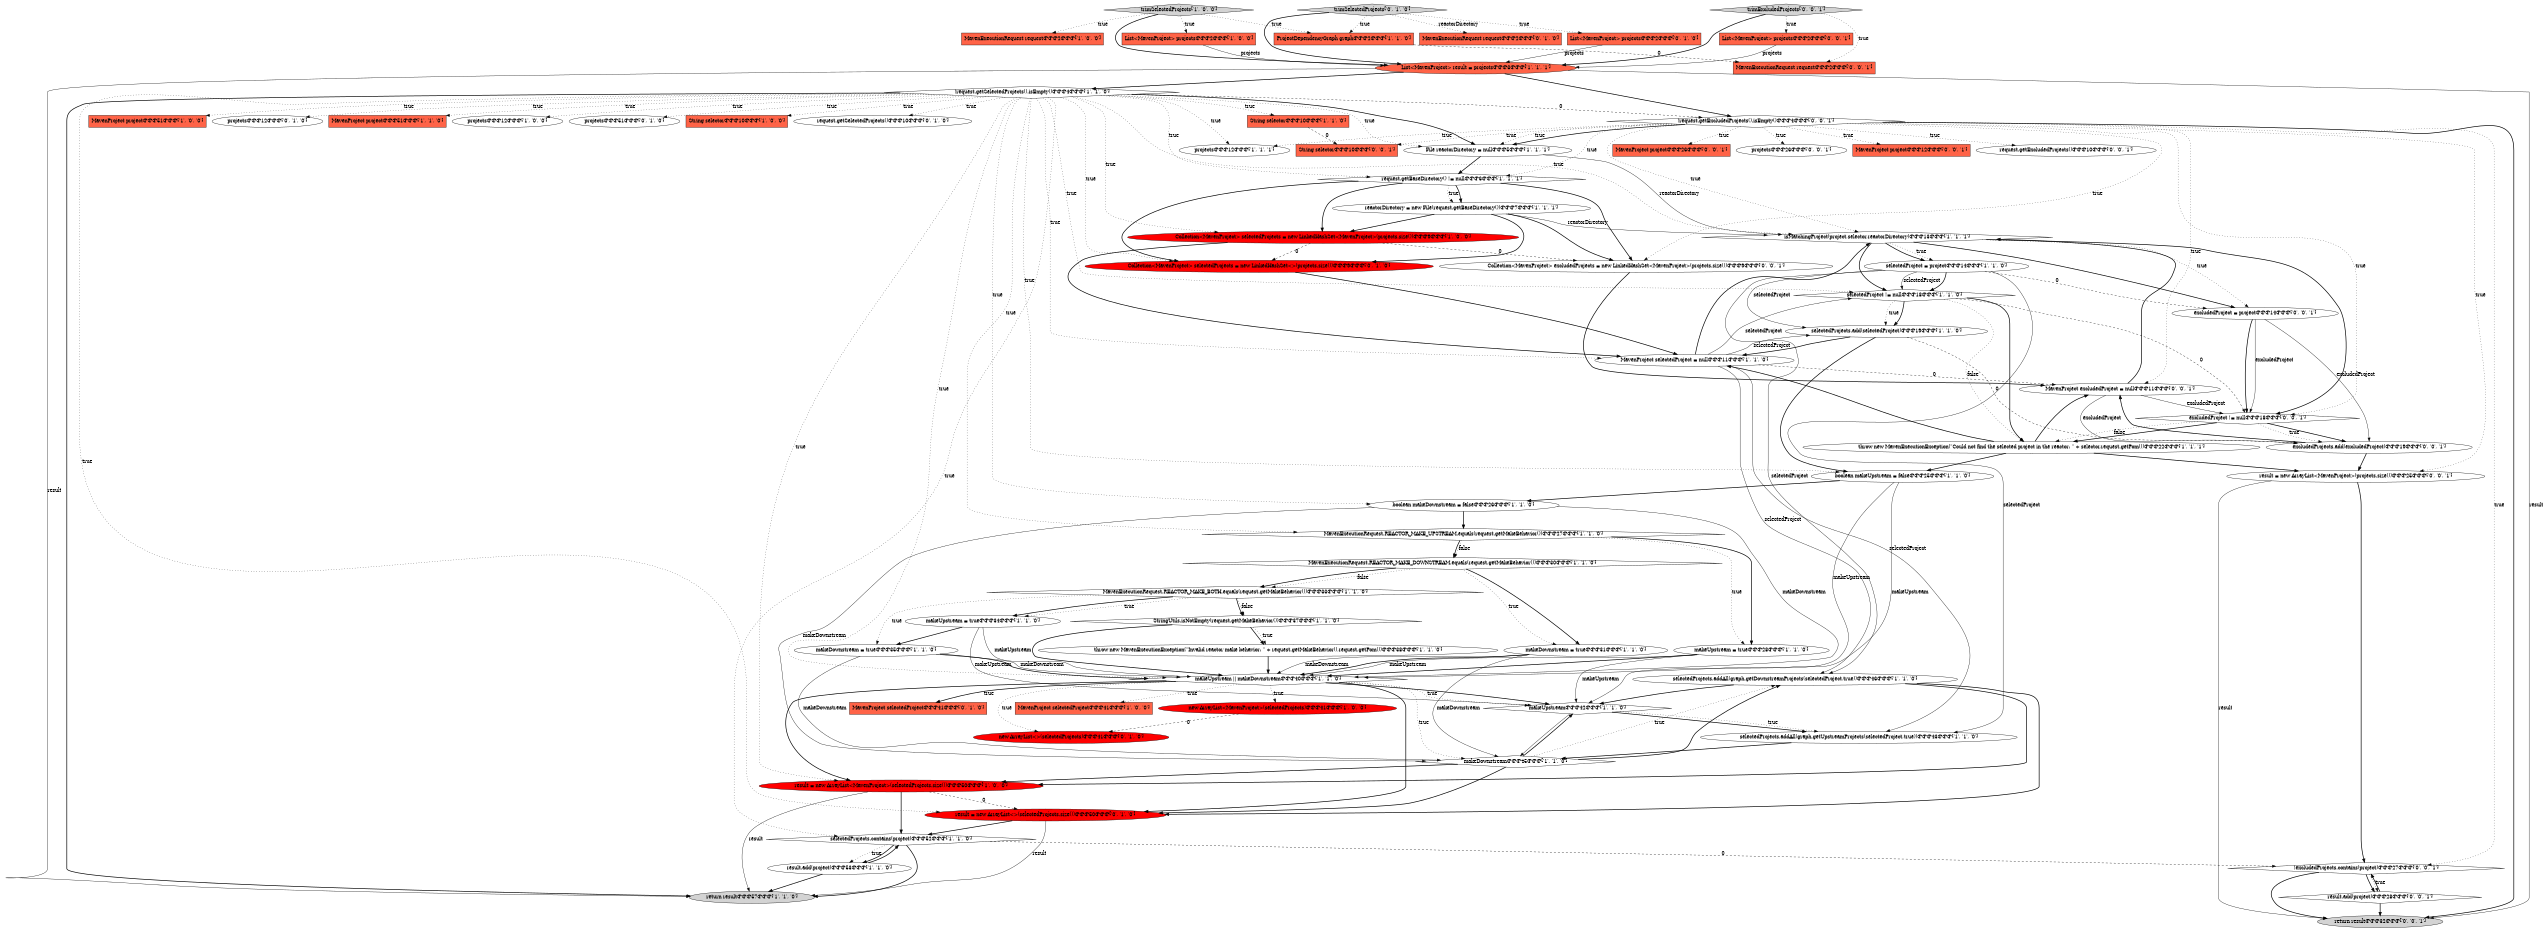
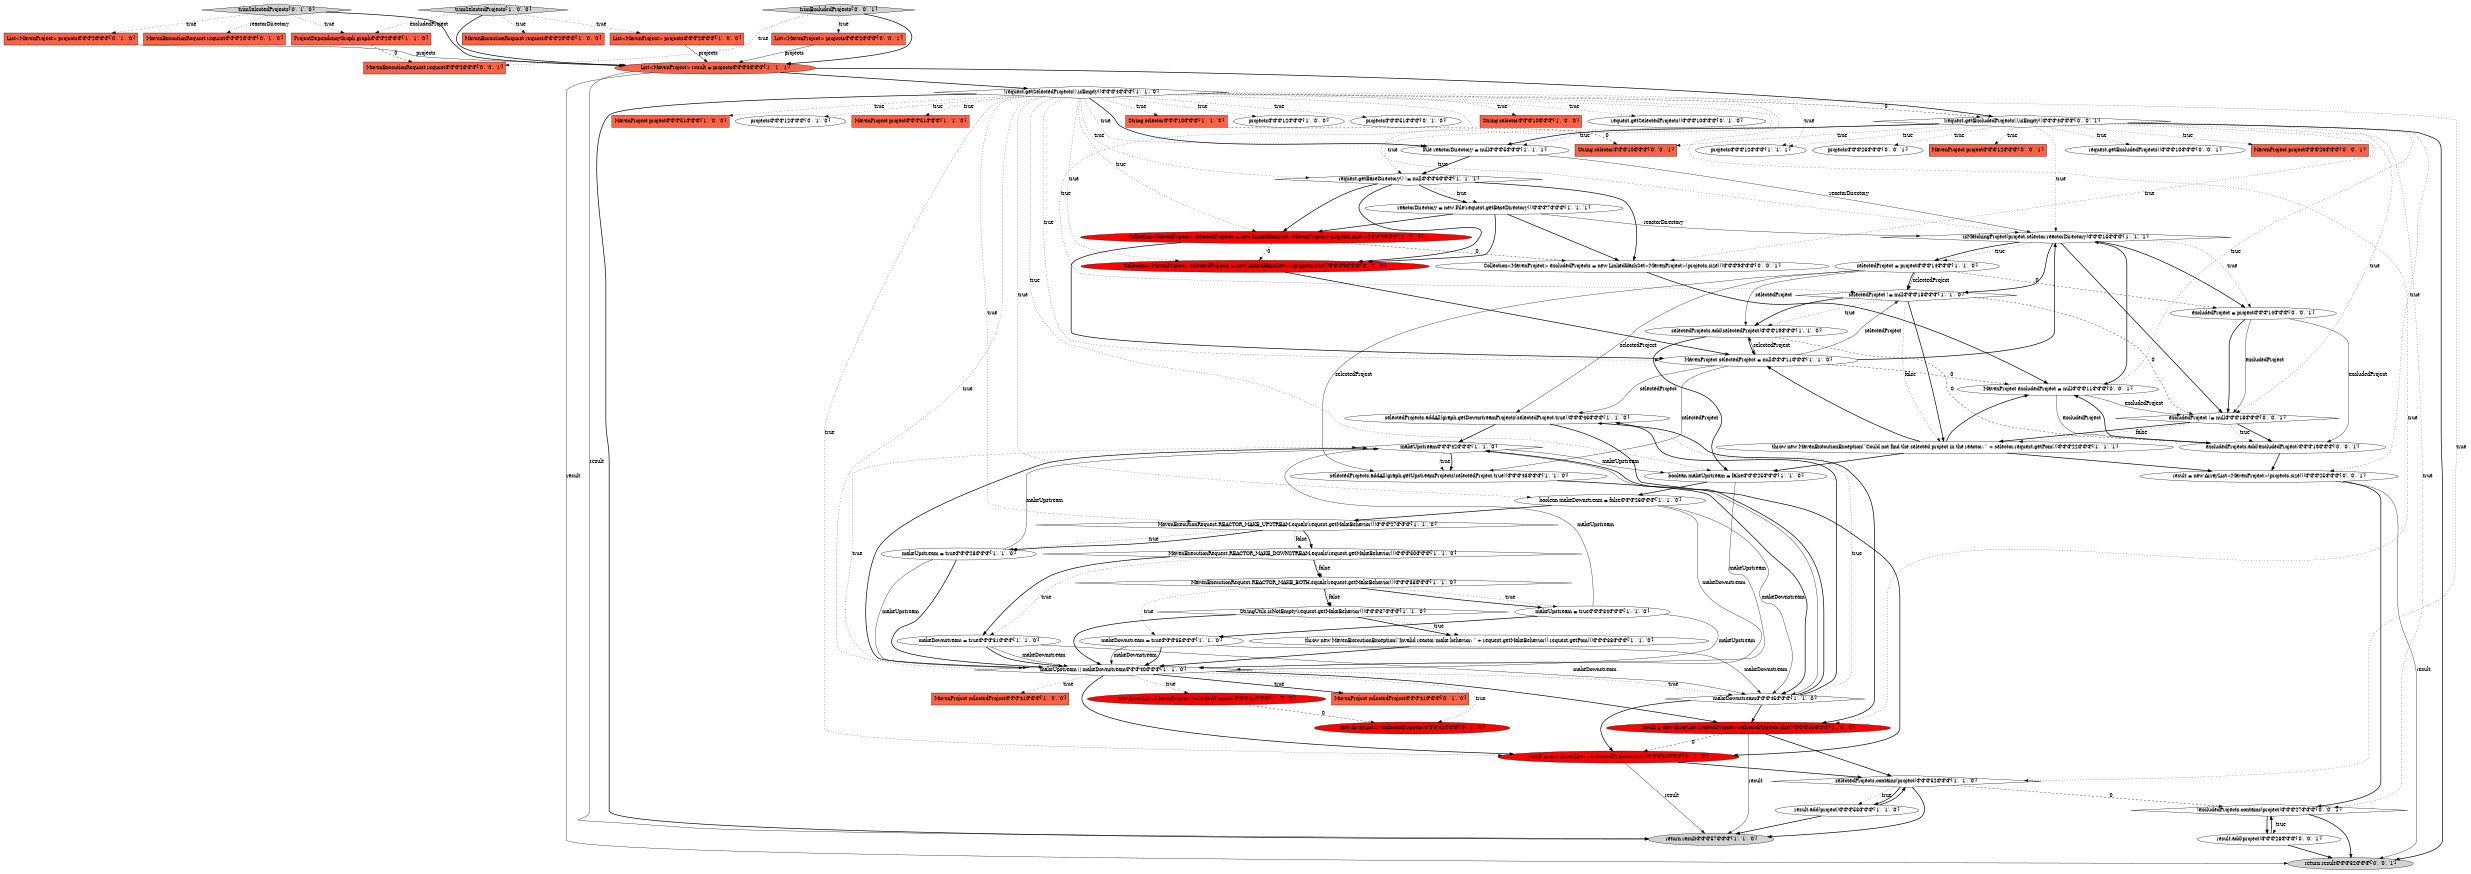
(1277, 24) -> (429, 24)
(1834, 664) -> (1584, 459)
(2380, 897) -> (2269, 839)
